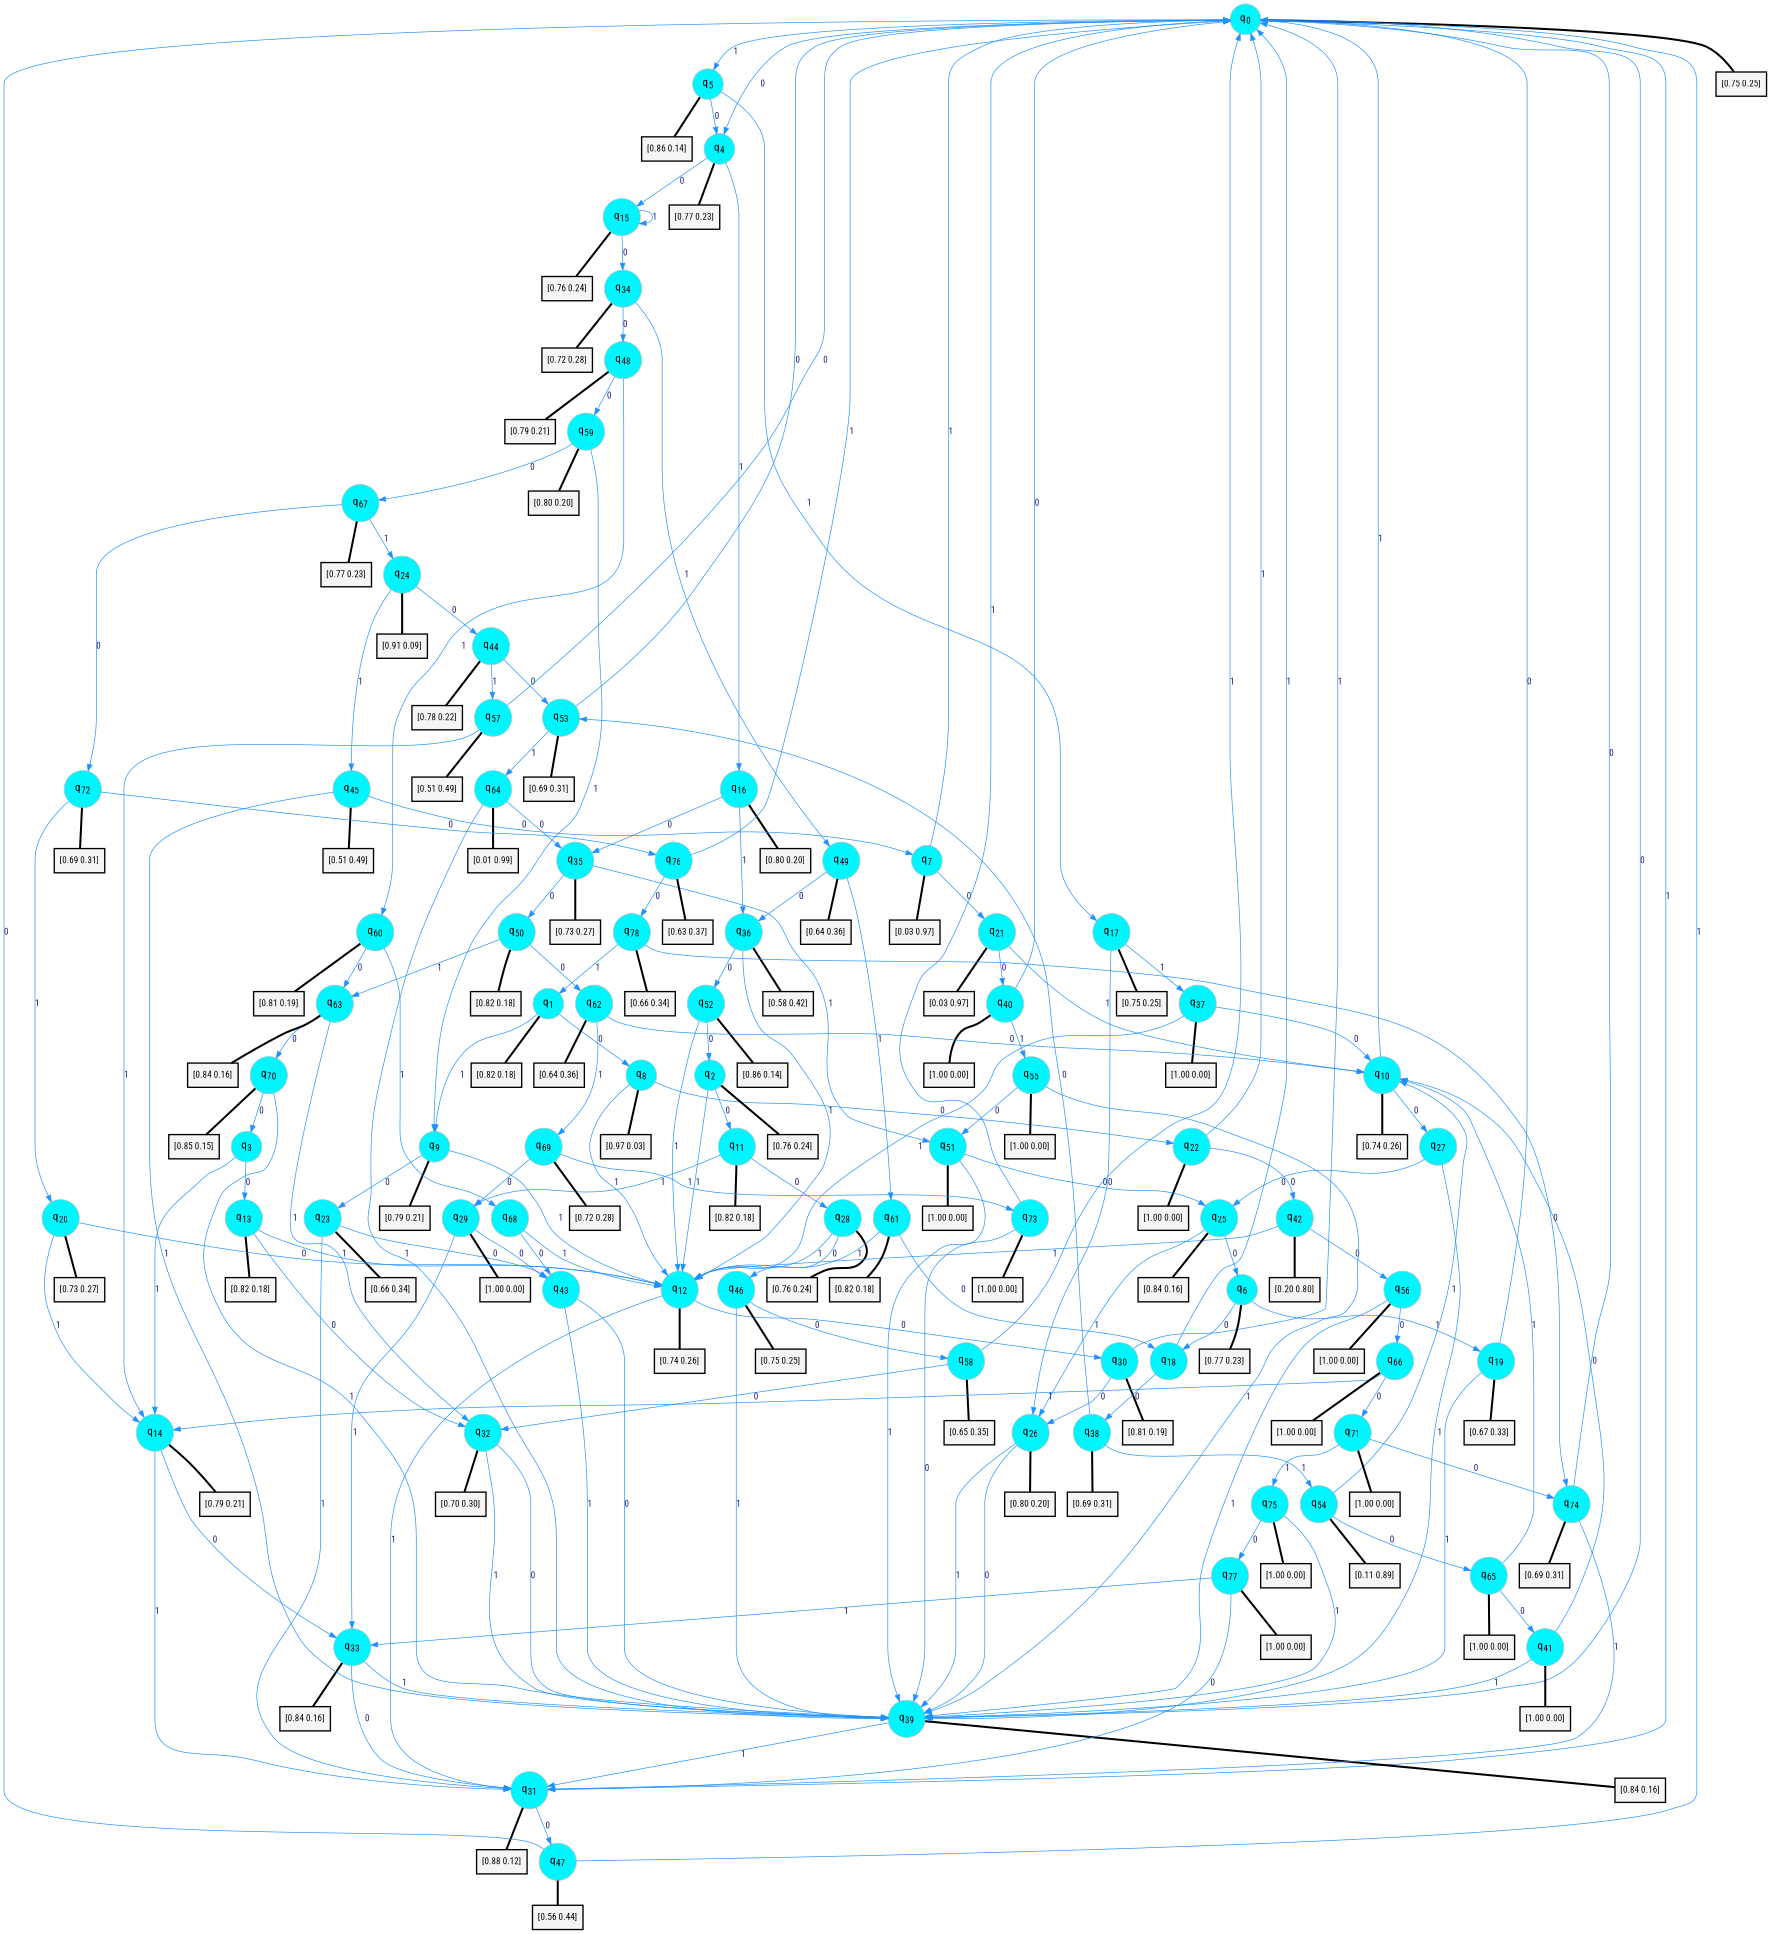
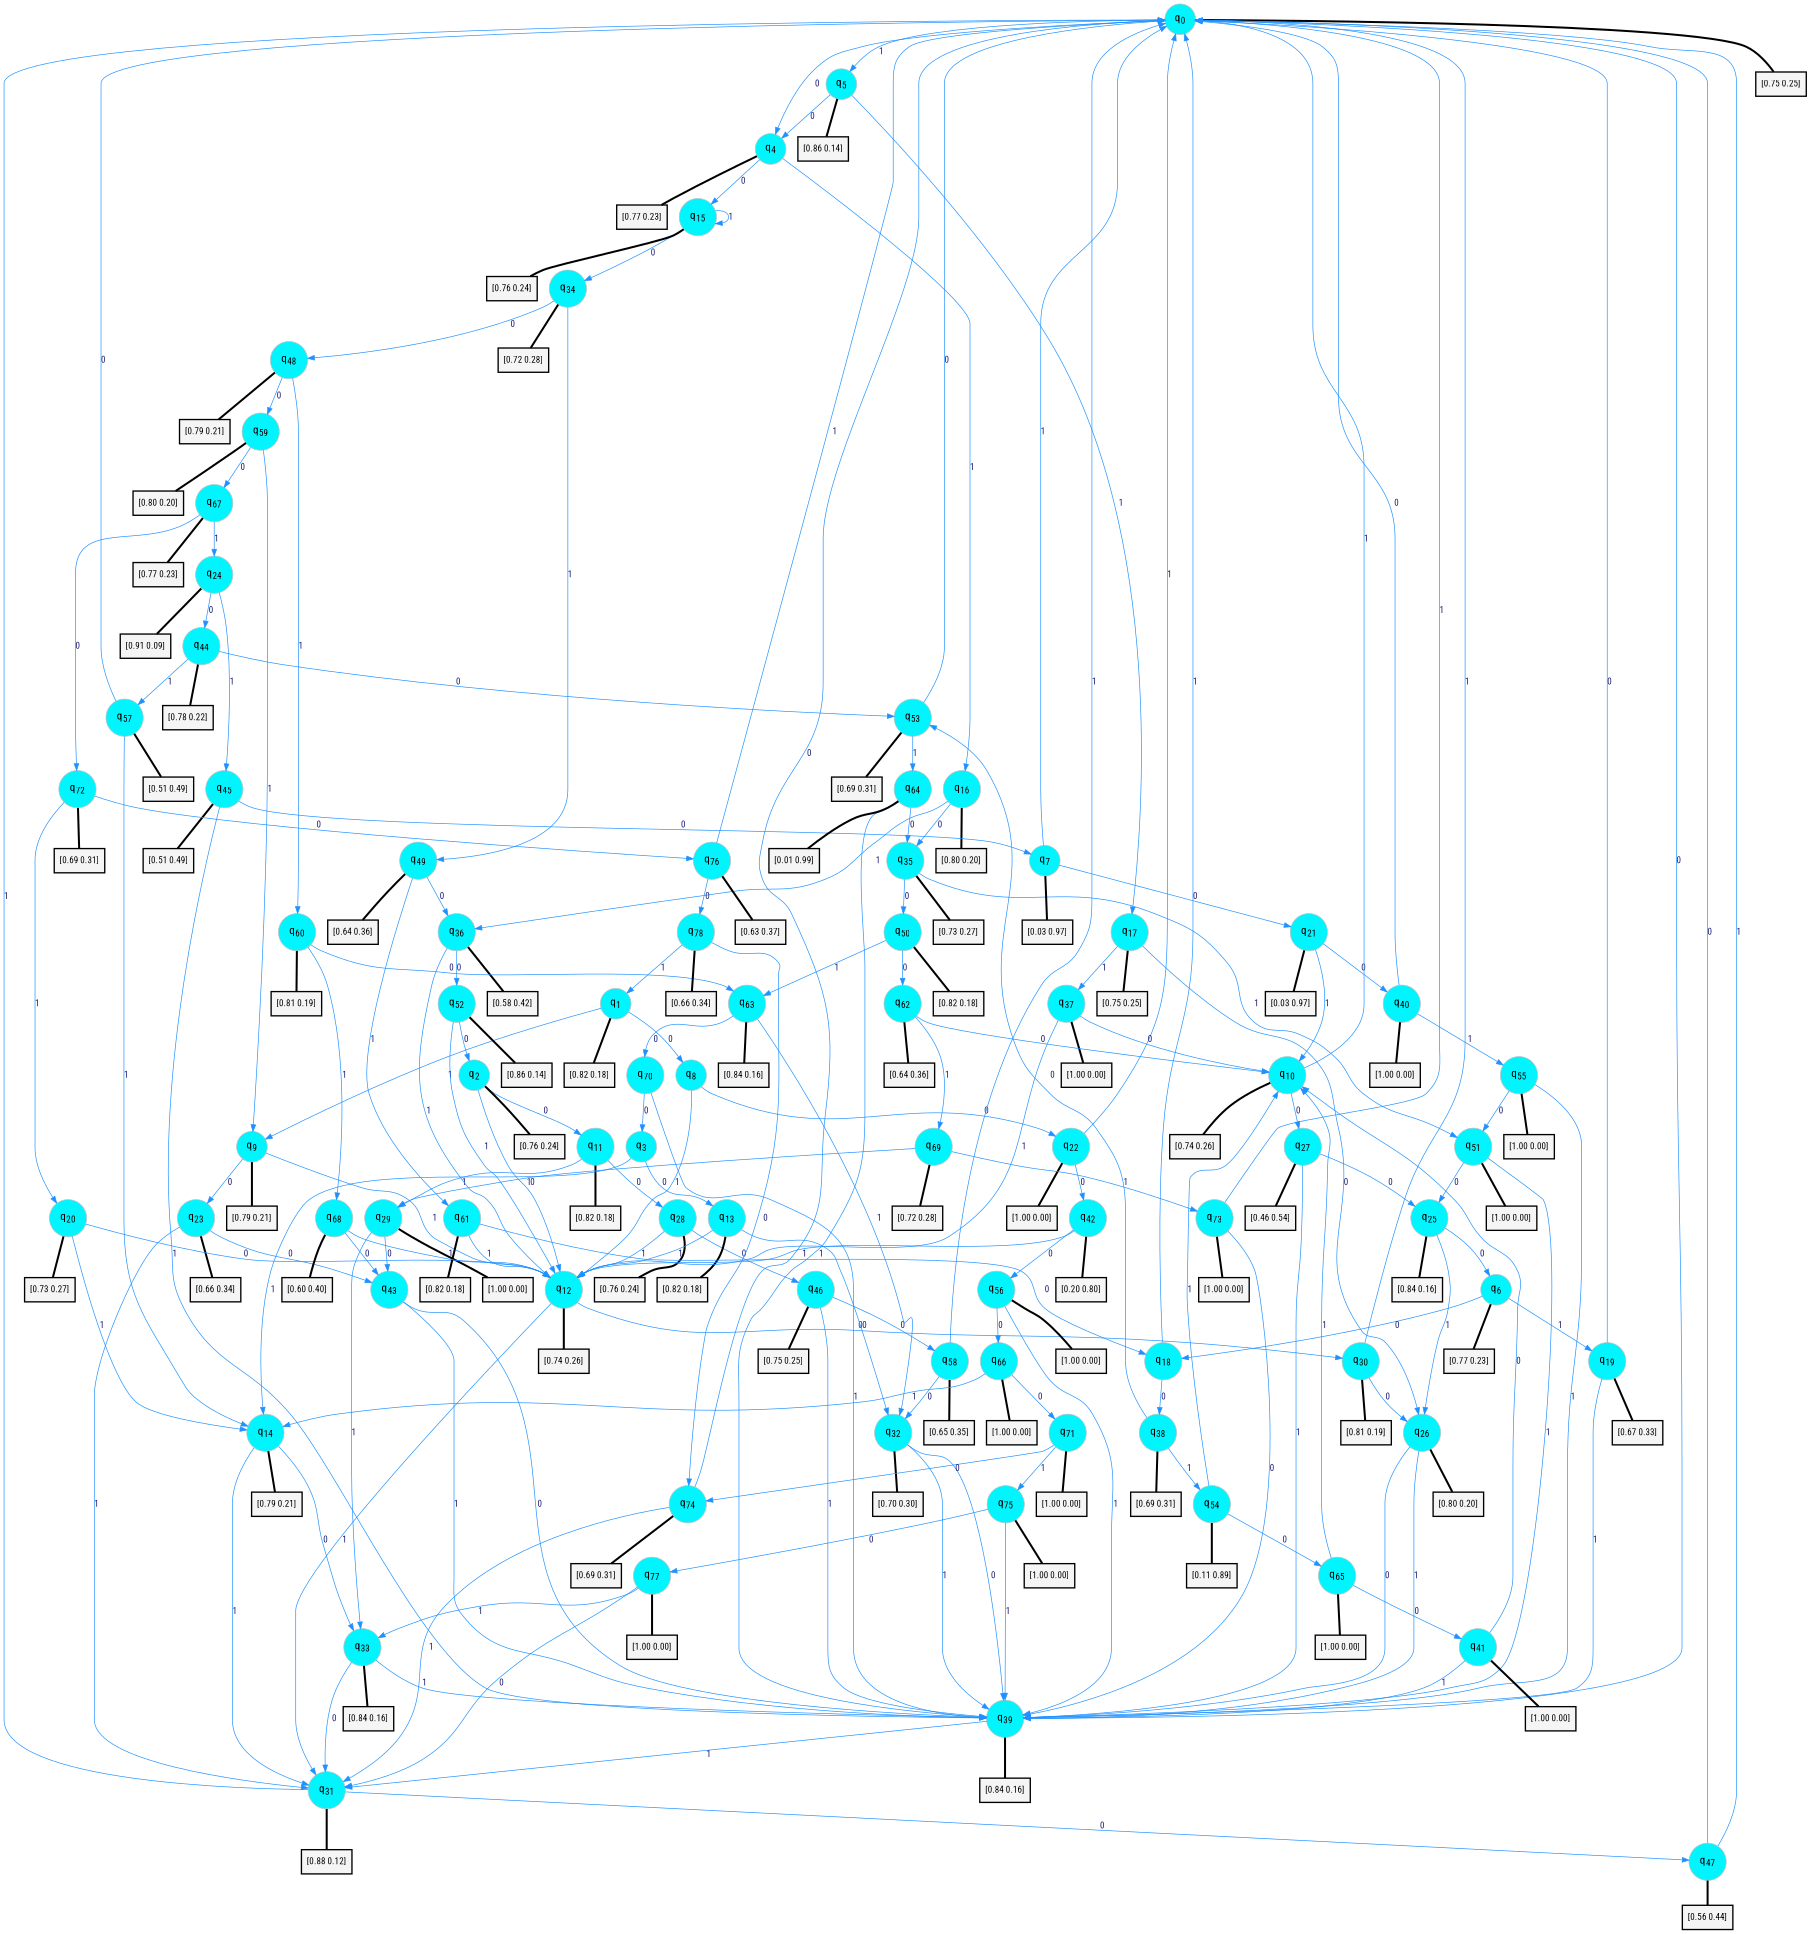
(194, 1147) -> none
(626, 1147) -> none
none -> (1270, 1218)
none -> (307, 1290)
